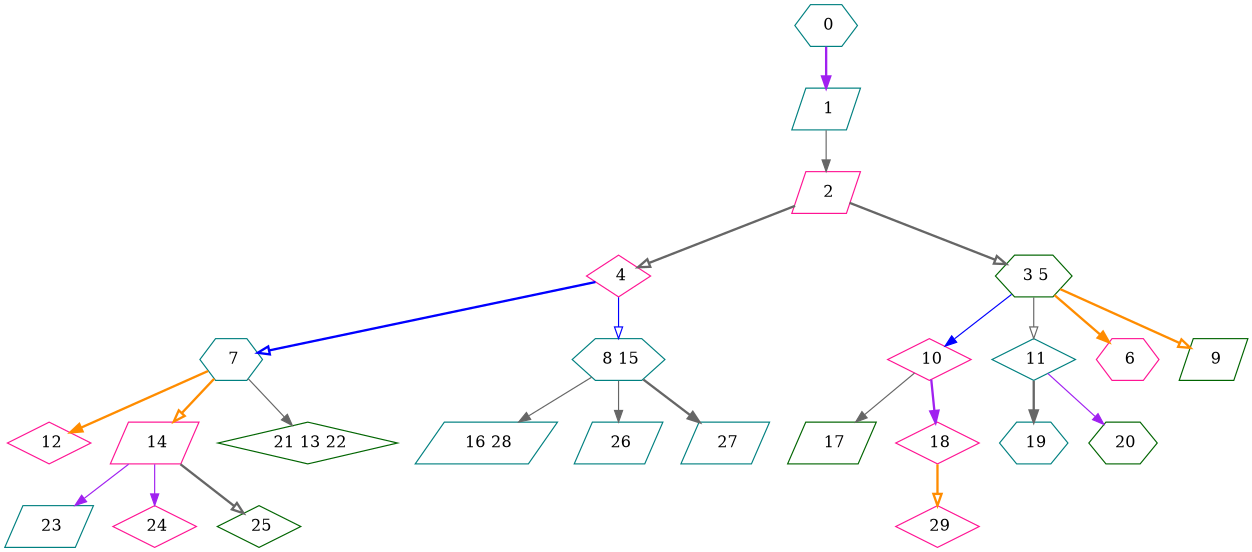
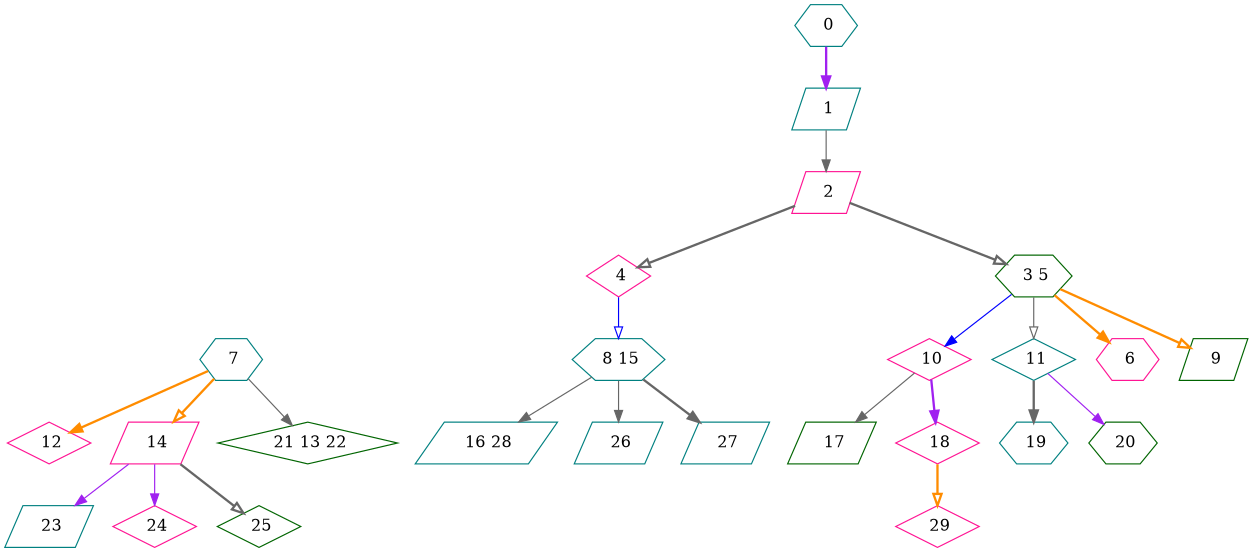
(432, 316) -> none
